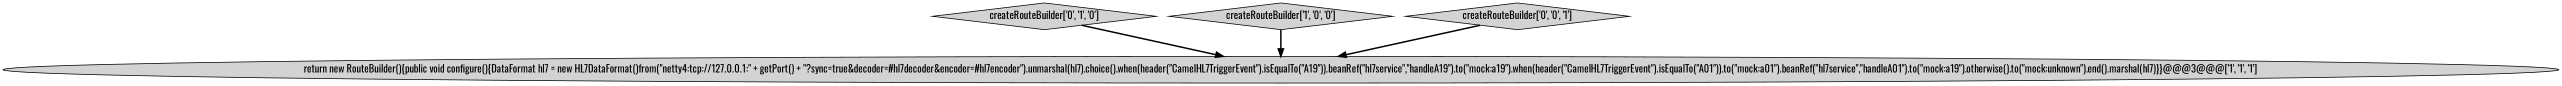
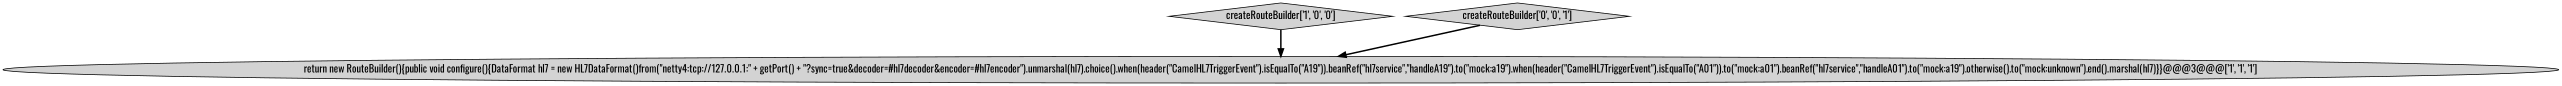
(1044, 16) -> none
